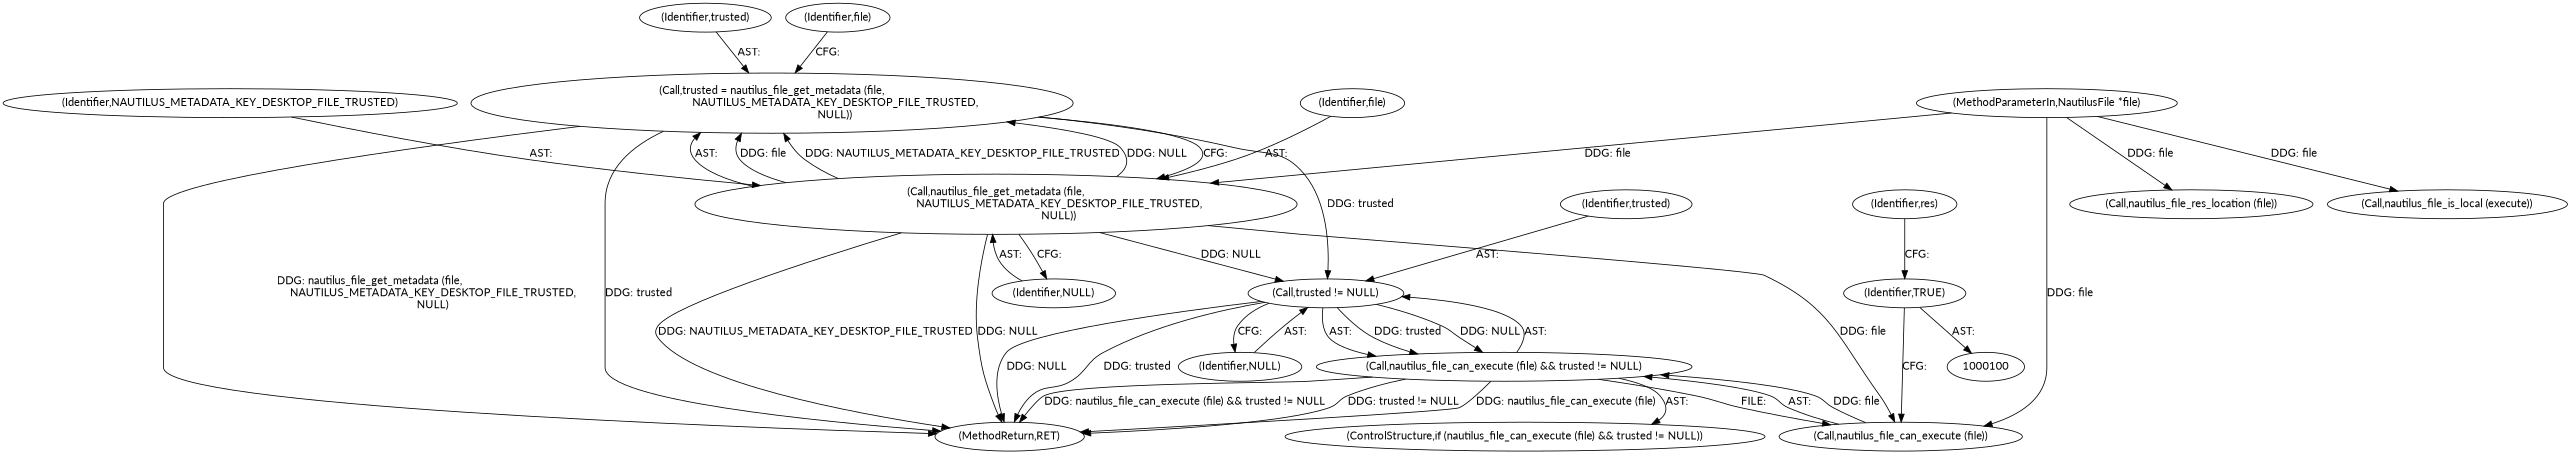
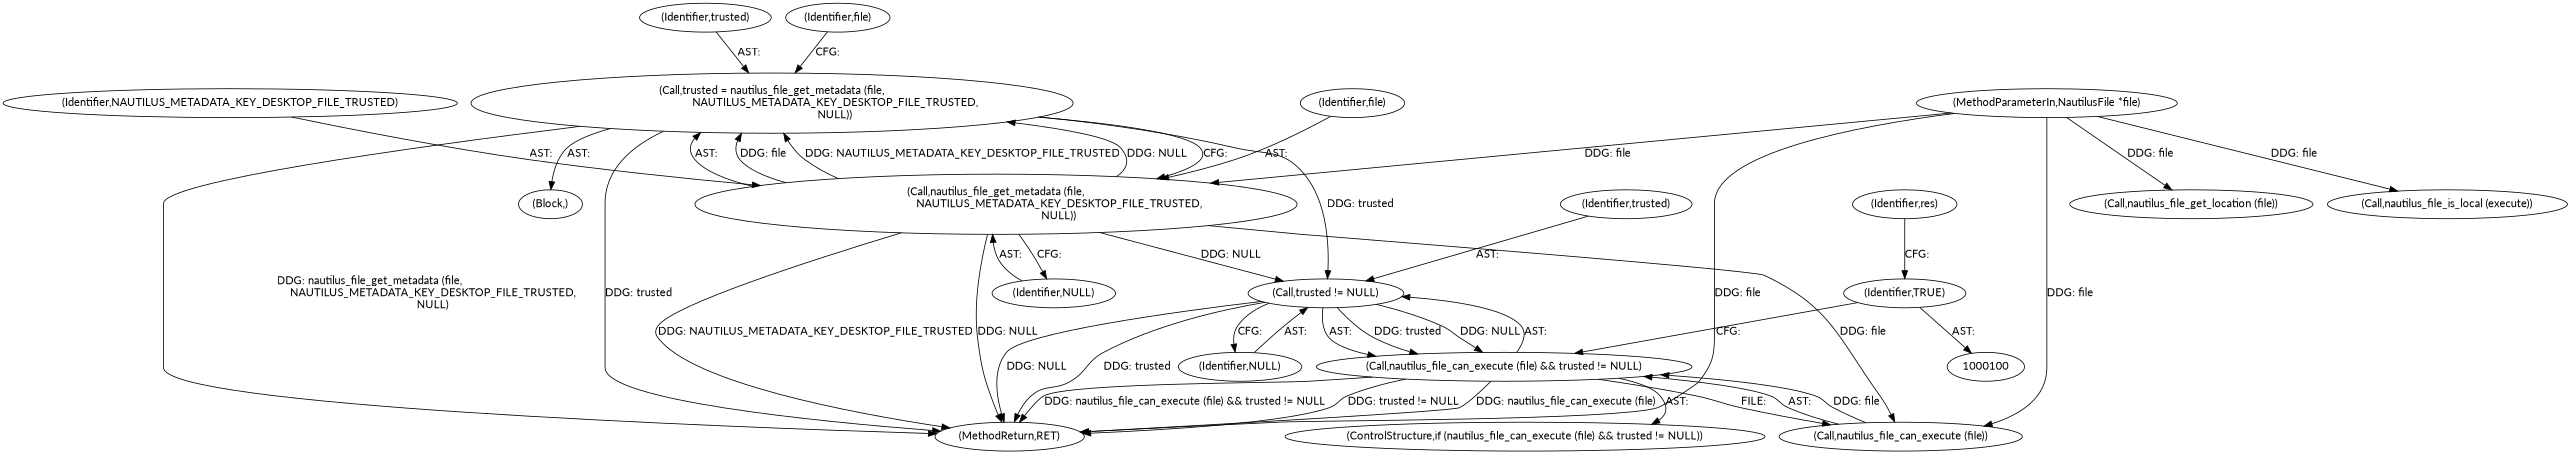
none -> (550, 204)
(2191, 204) -> (2191, 204)
(1903, 361) -> (1720, 327)
none -> (1622, 413)
